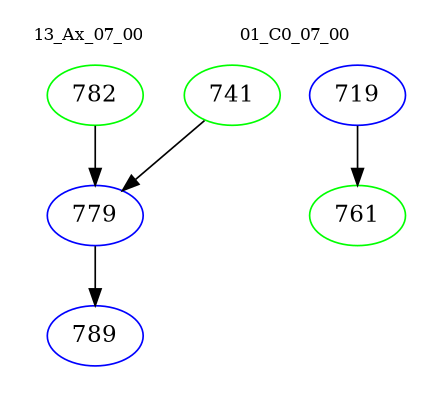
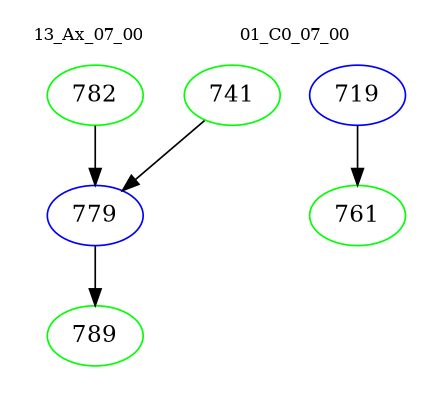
(95, 336) -> (95, 336)
